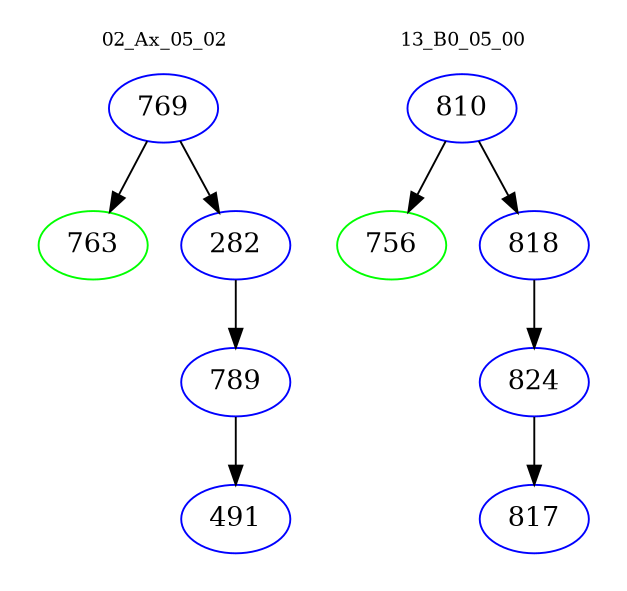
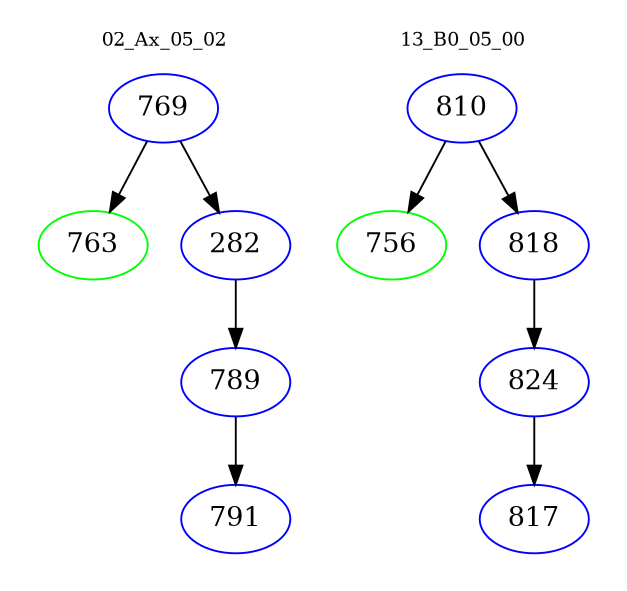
(236, 519) -> (236, 519)
